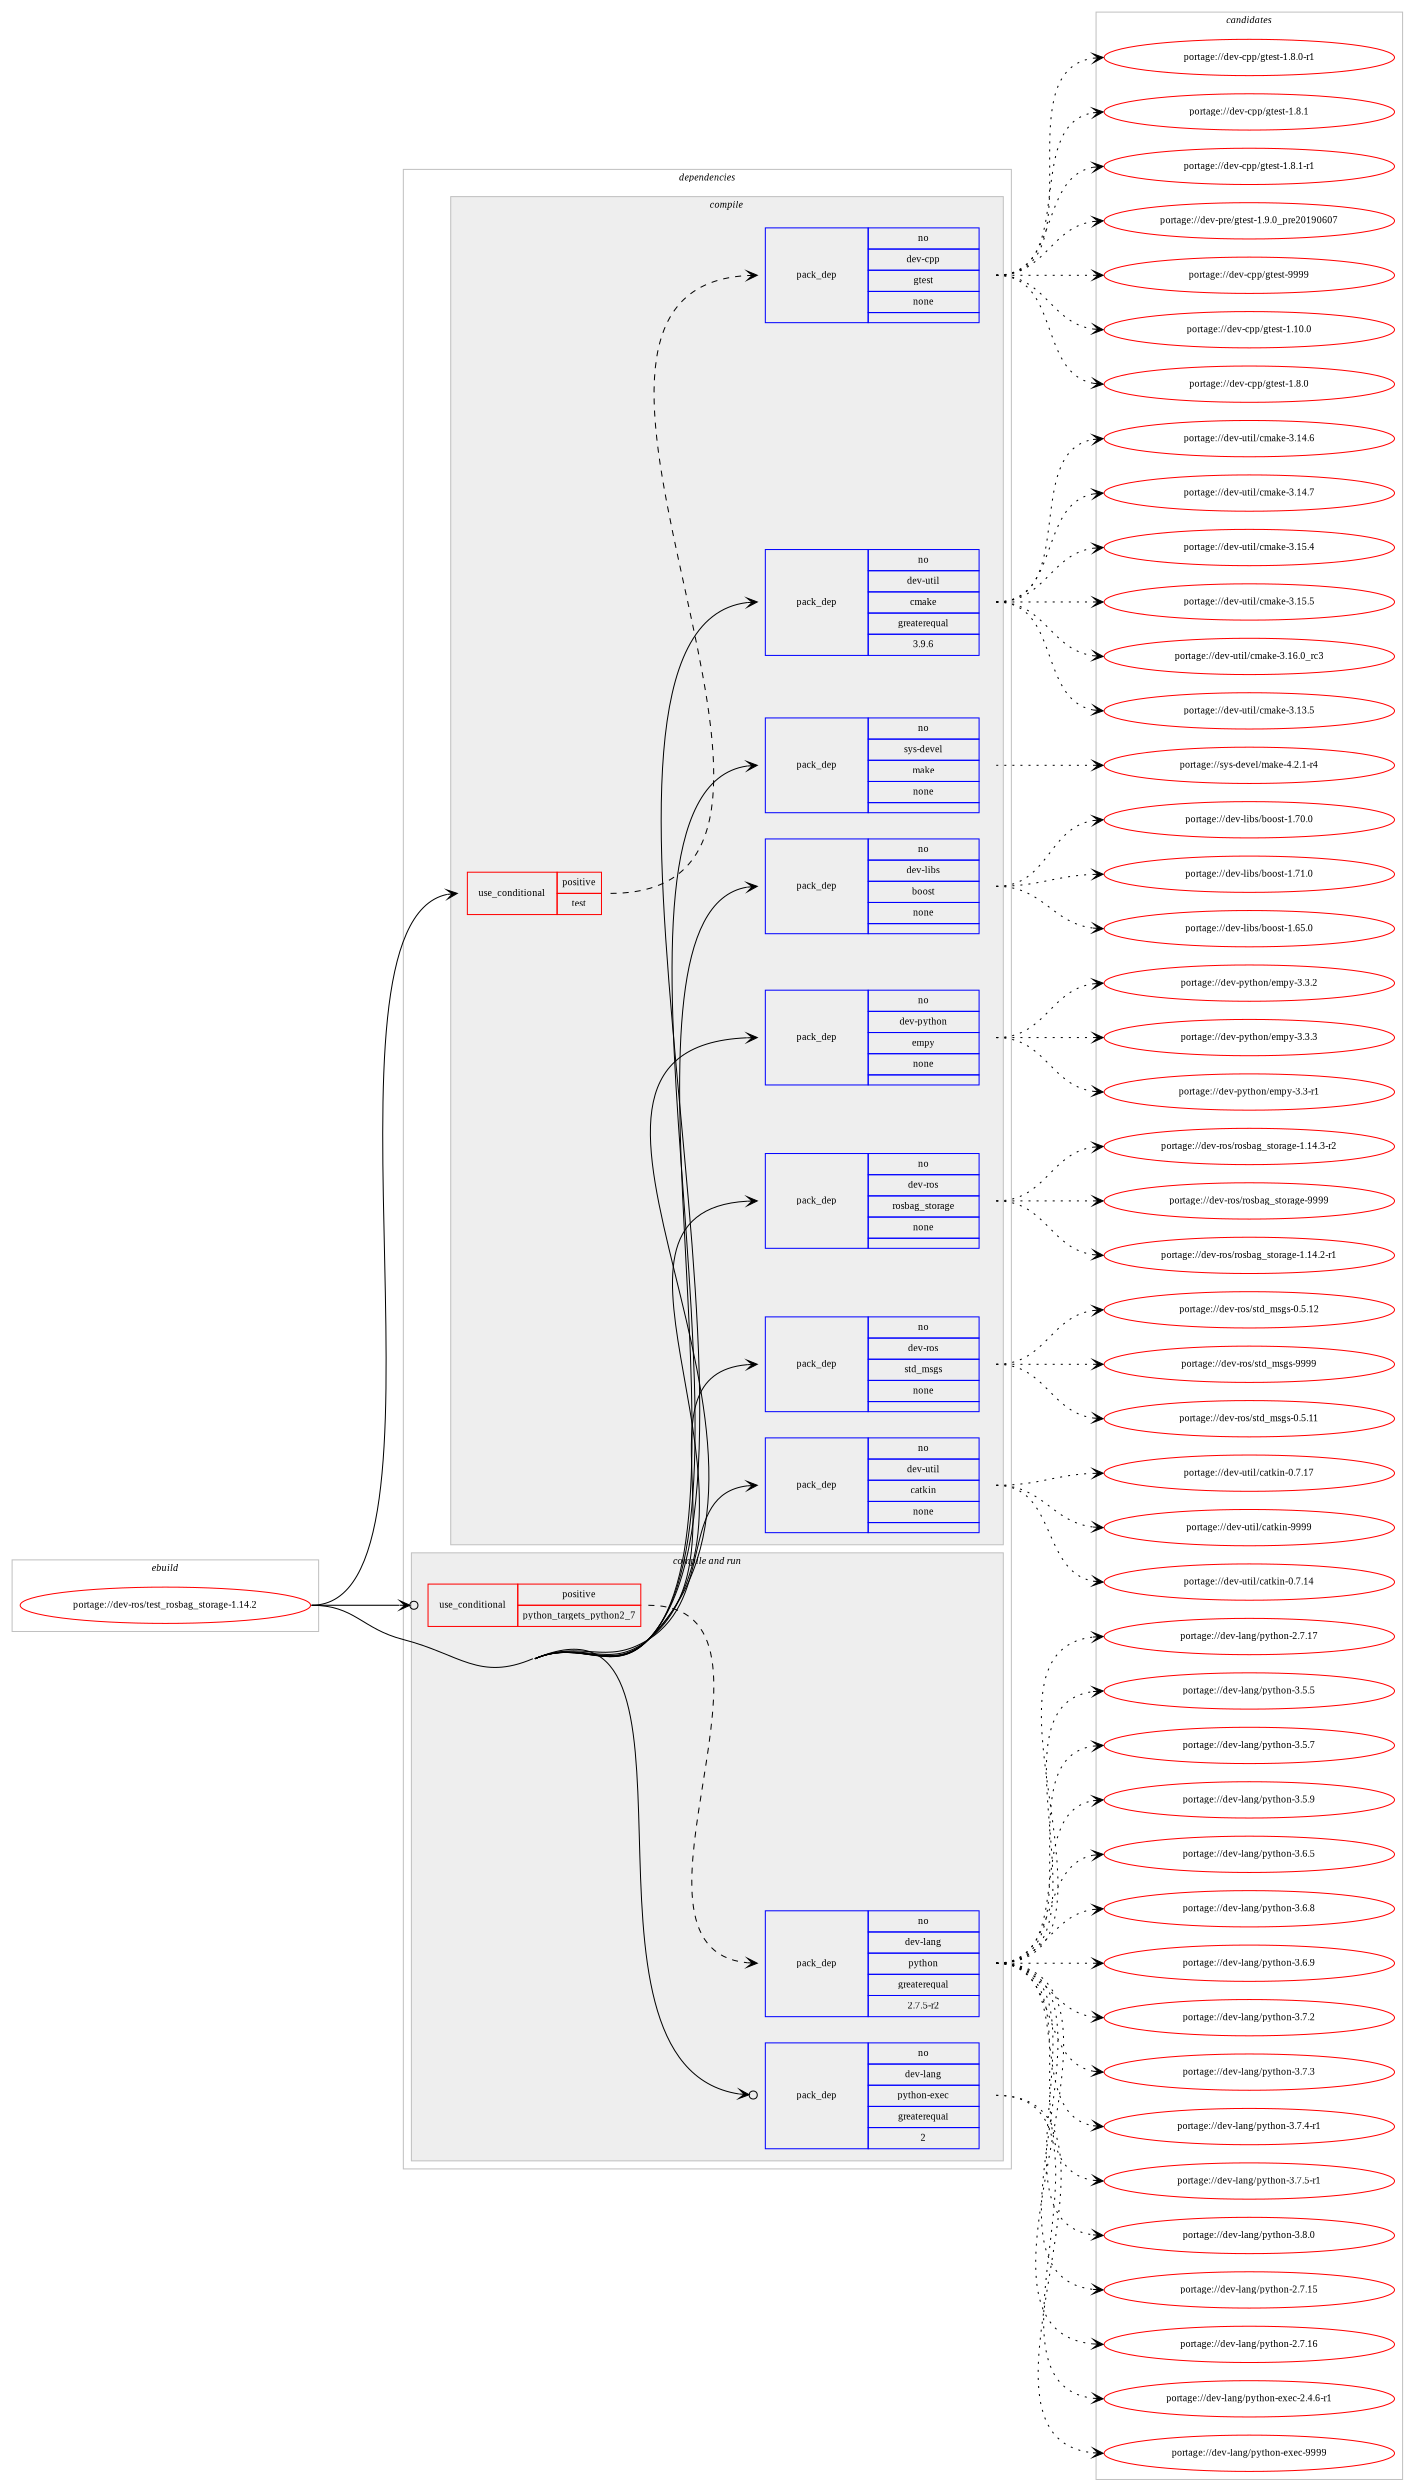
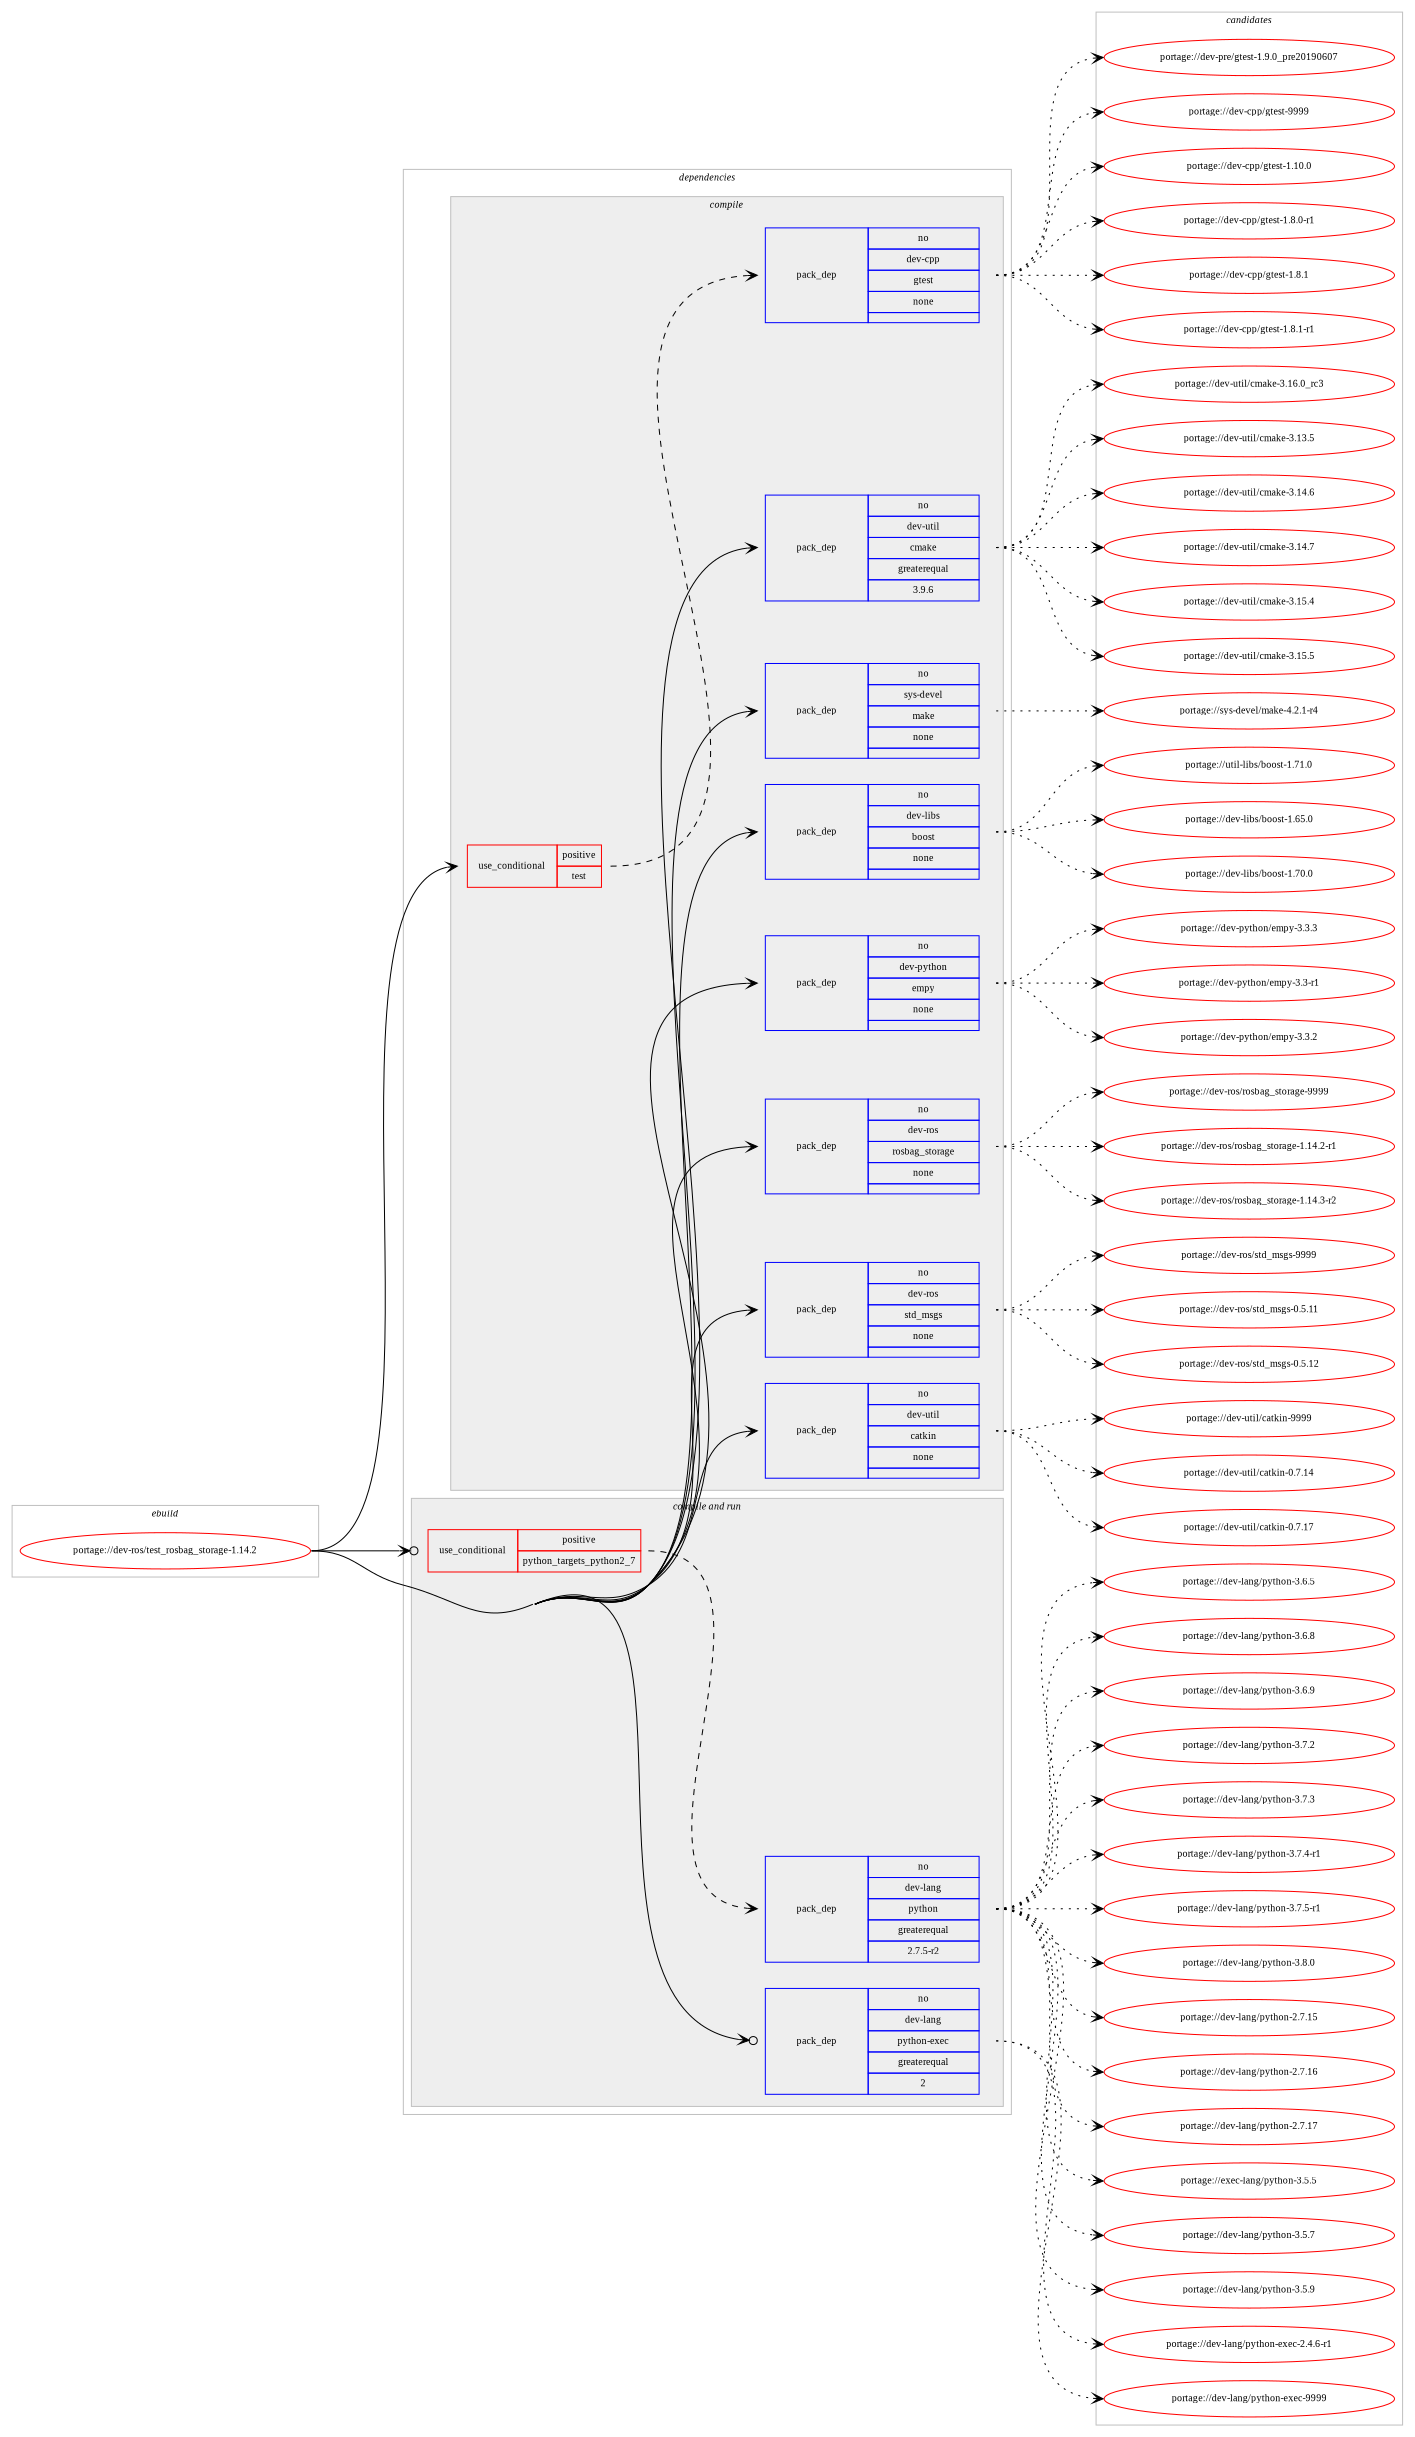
(1249, 384) -> none
(1249, 874) -> (1249, 765)
(1249, 1691) -> (1249, 2181)
